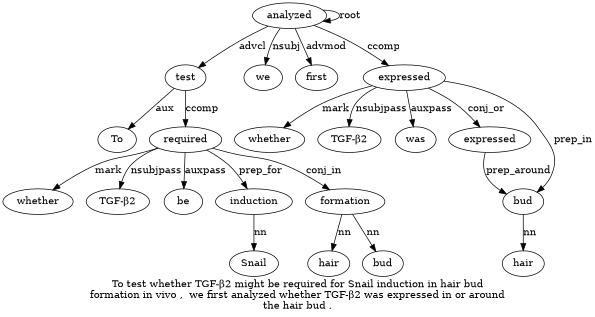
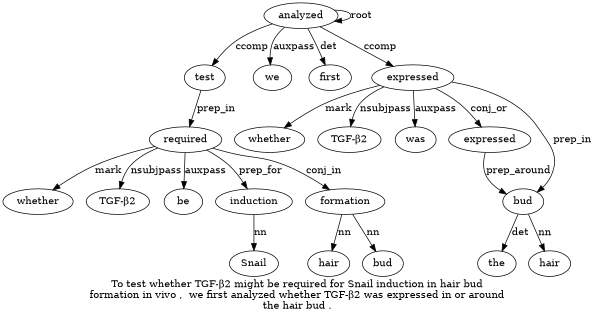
(253, 47) -> (252, 47)
(287, 47) -> (294, 47)
(326, 47) -> (329, 47)
(202, 109) -> (216, 109)
(117, 140) -> none
none -> (497, 264)
